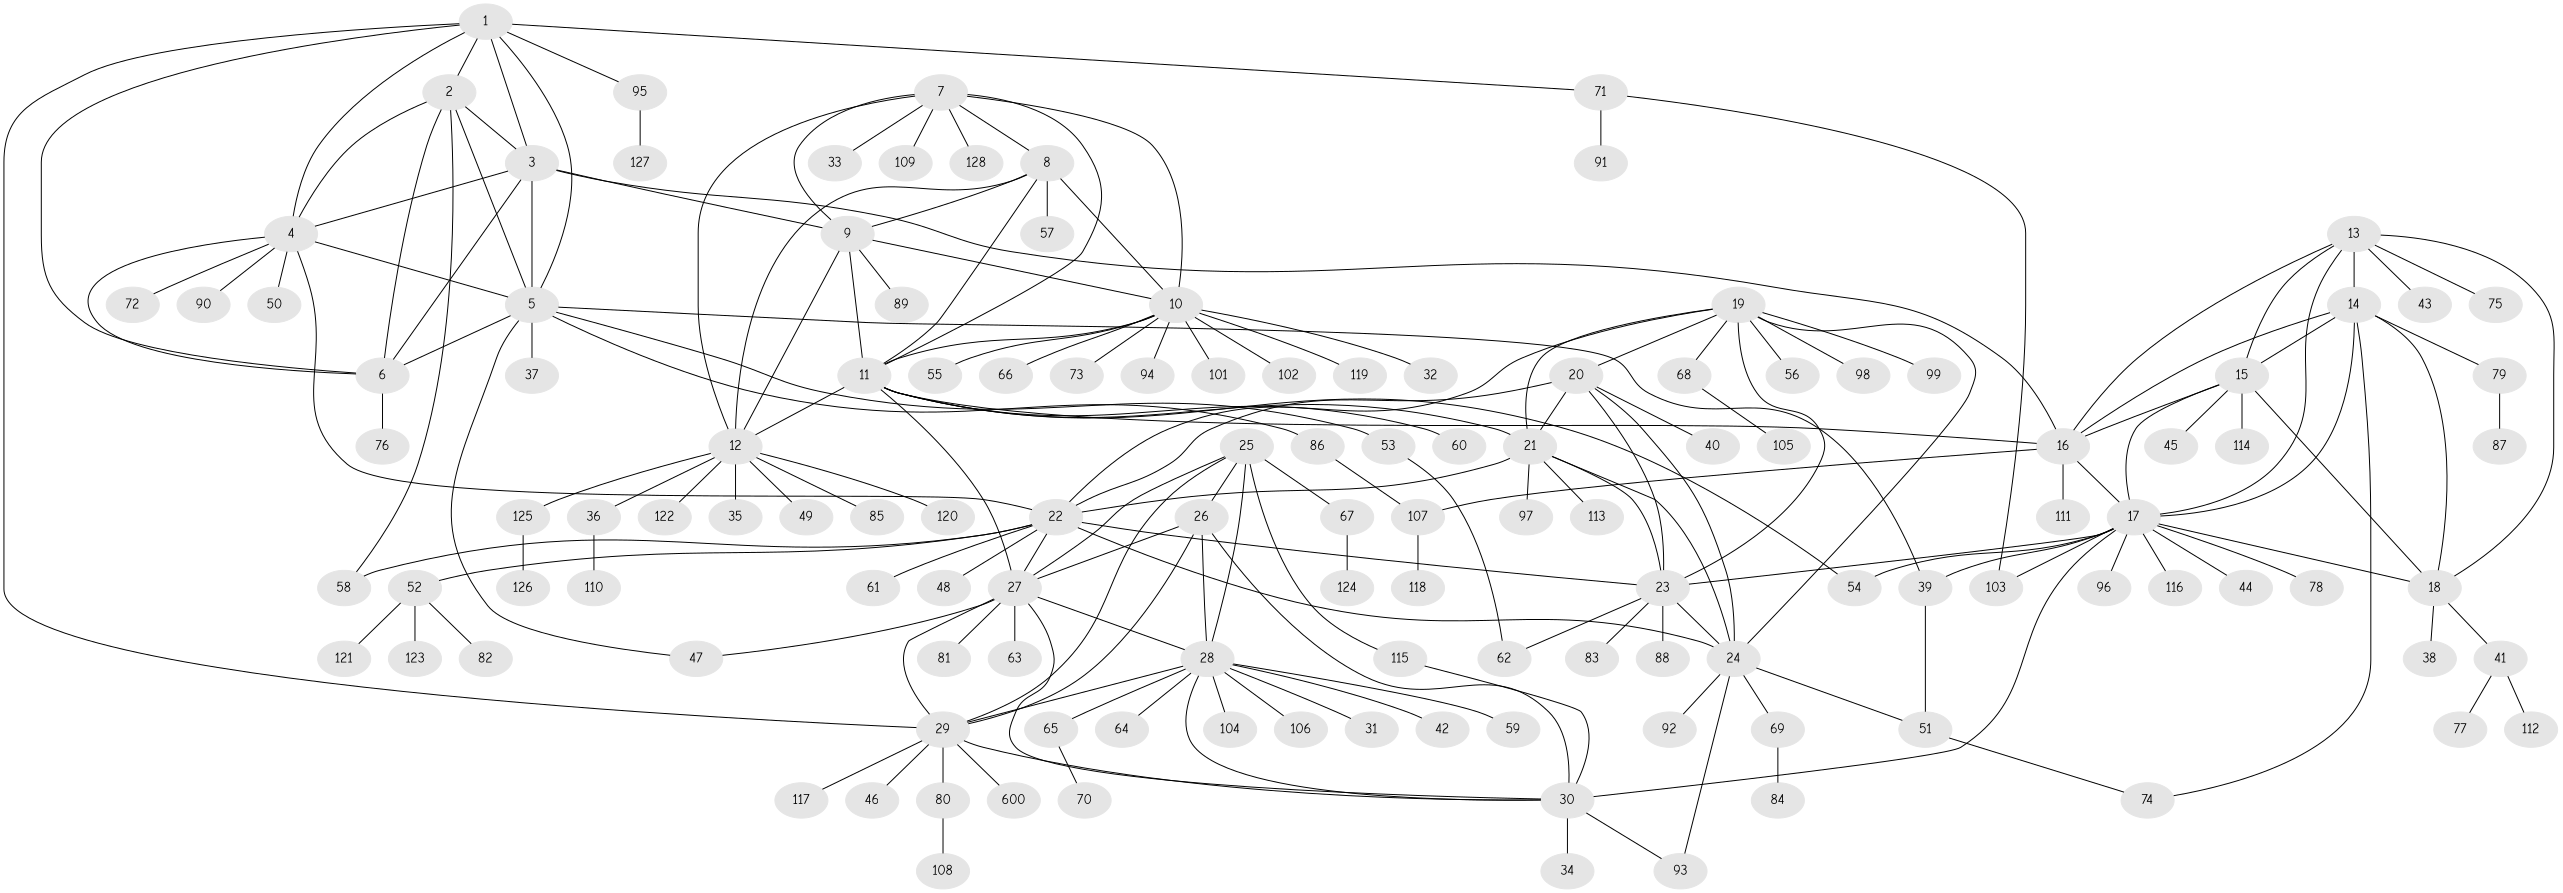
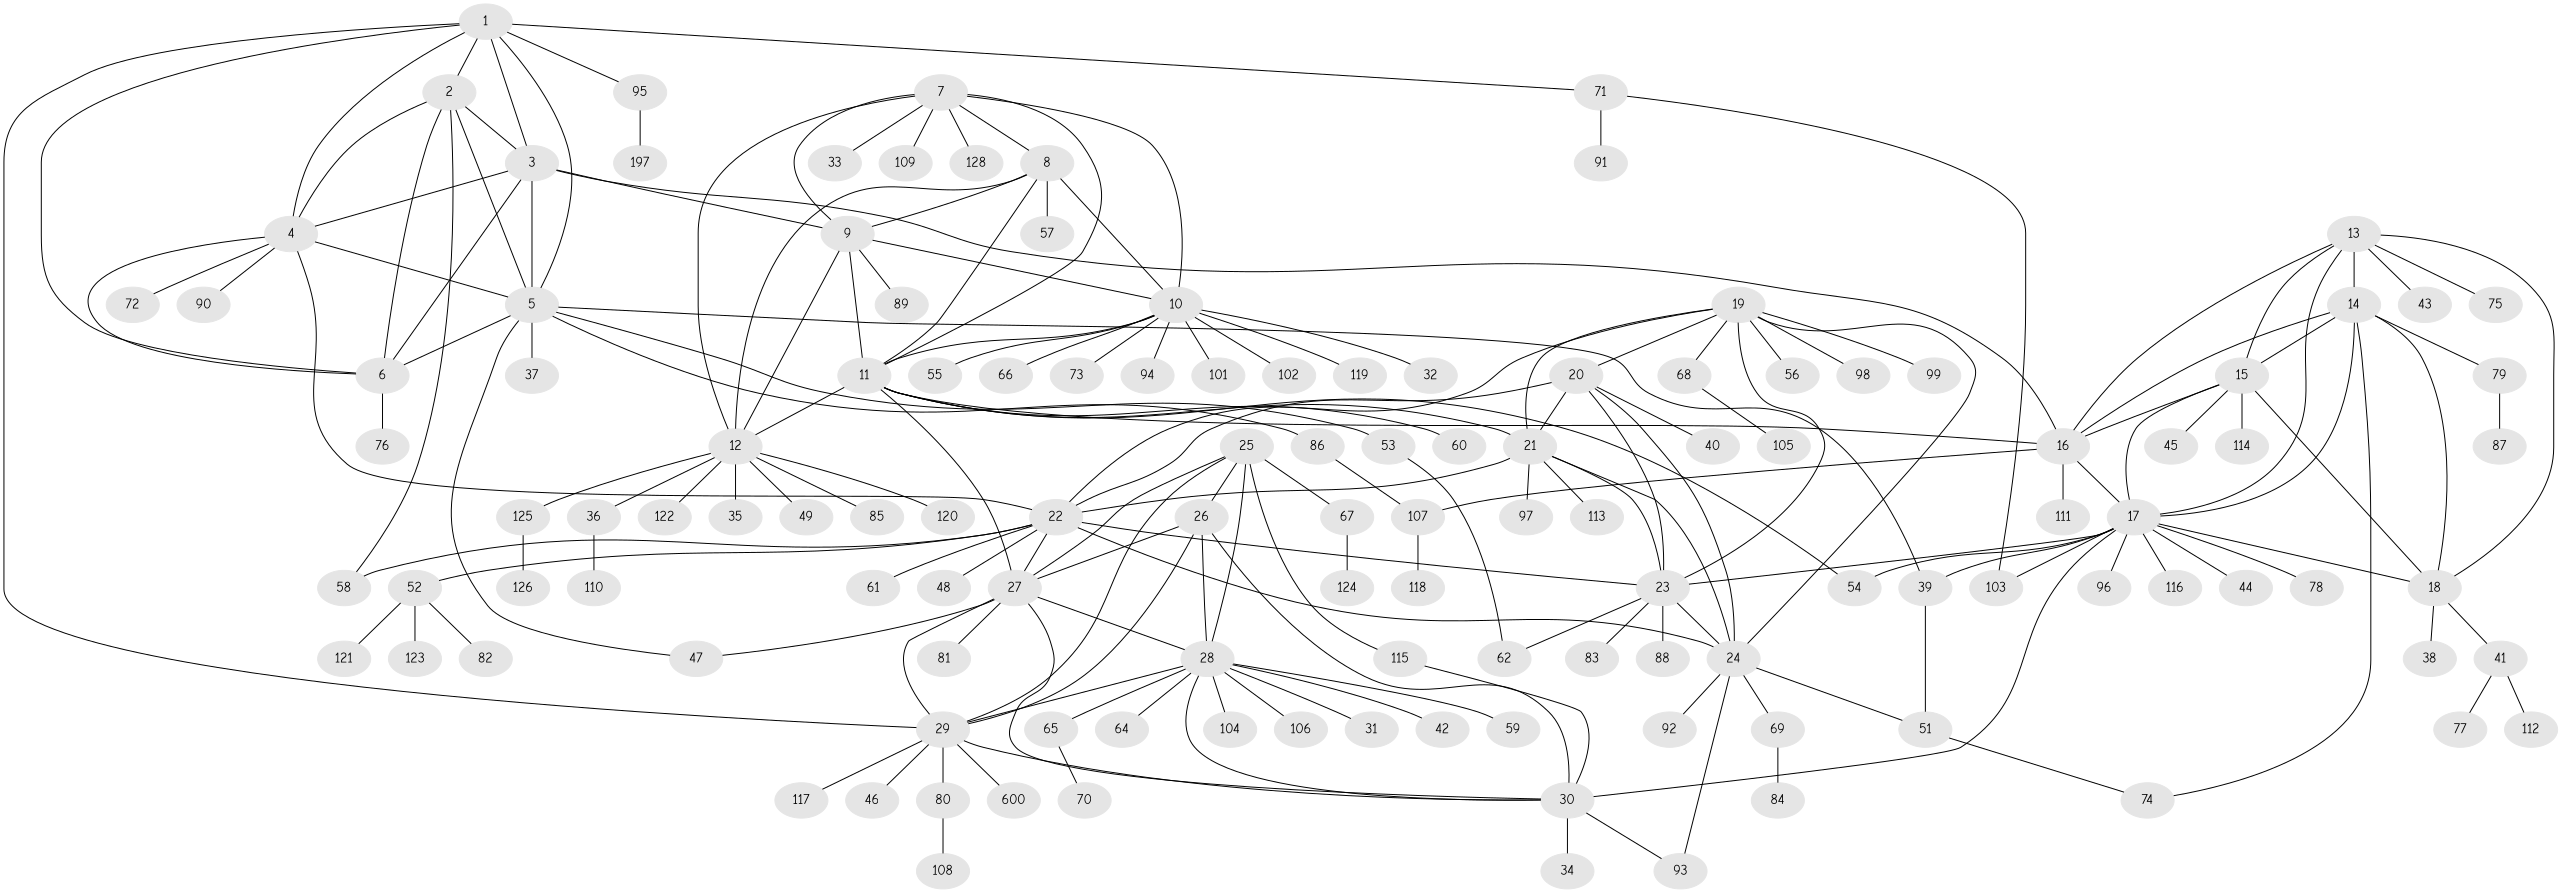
(640, 163) -> (640, 163)
(274, 305) -> none
(1015, 659) -> none
